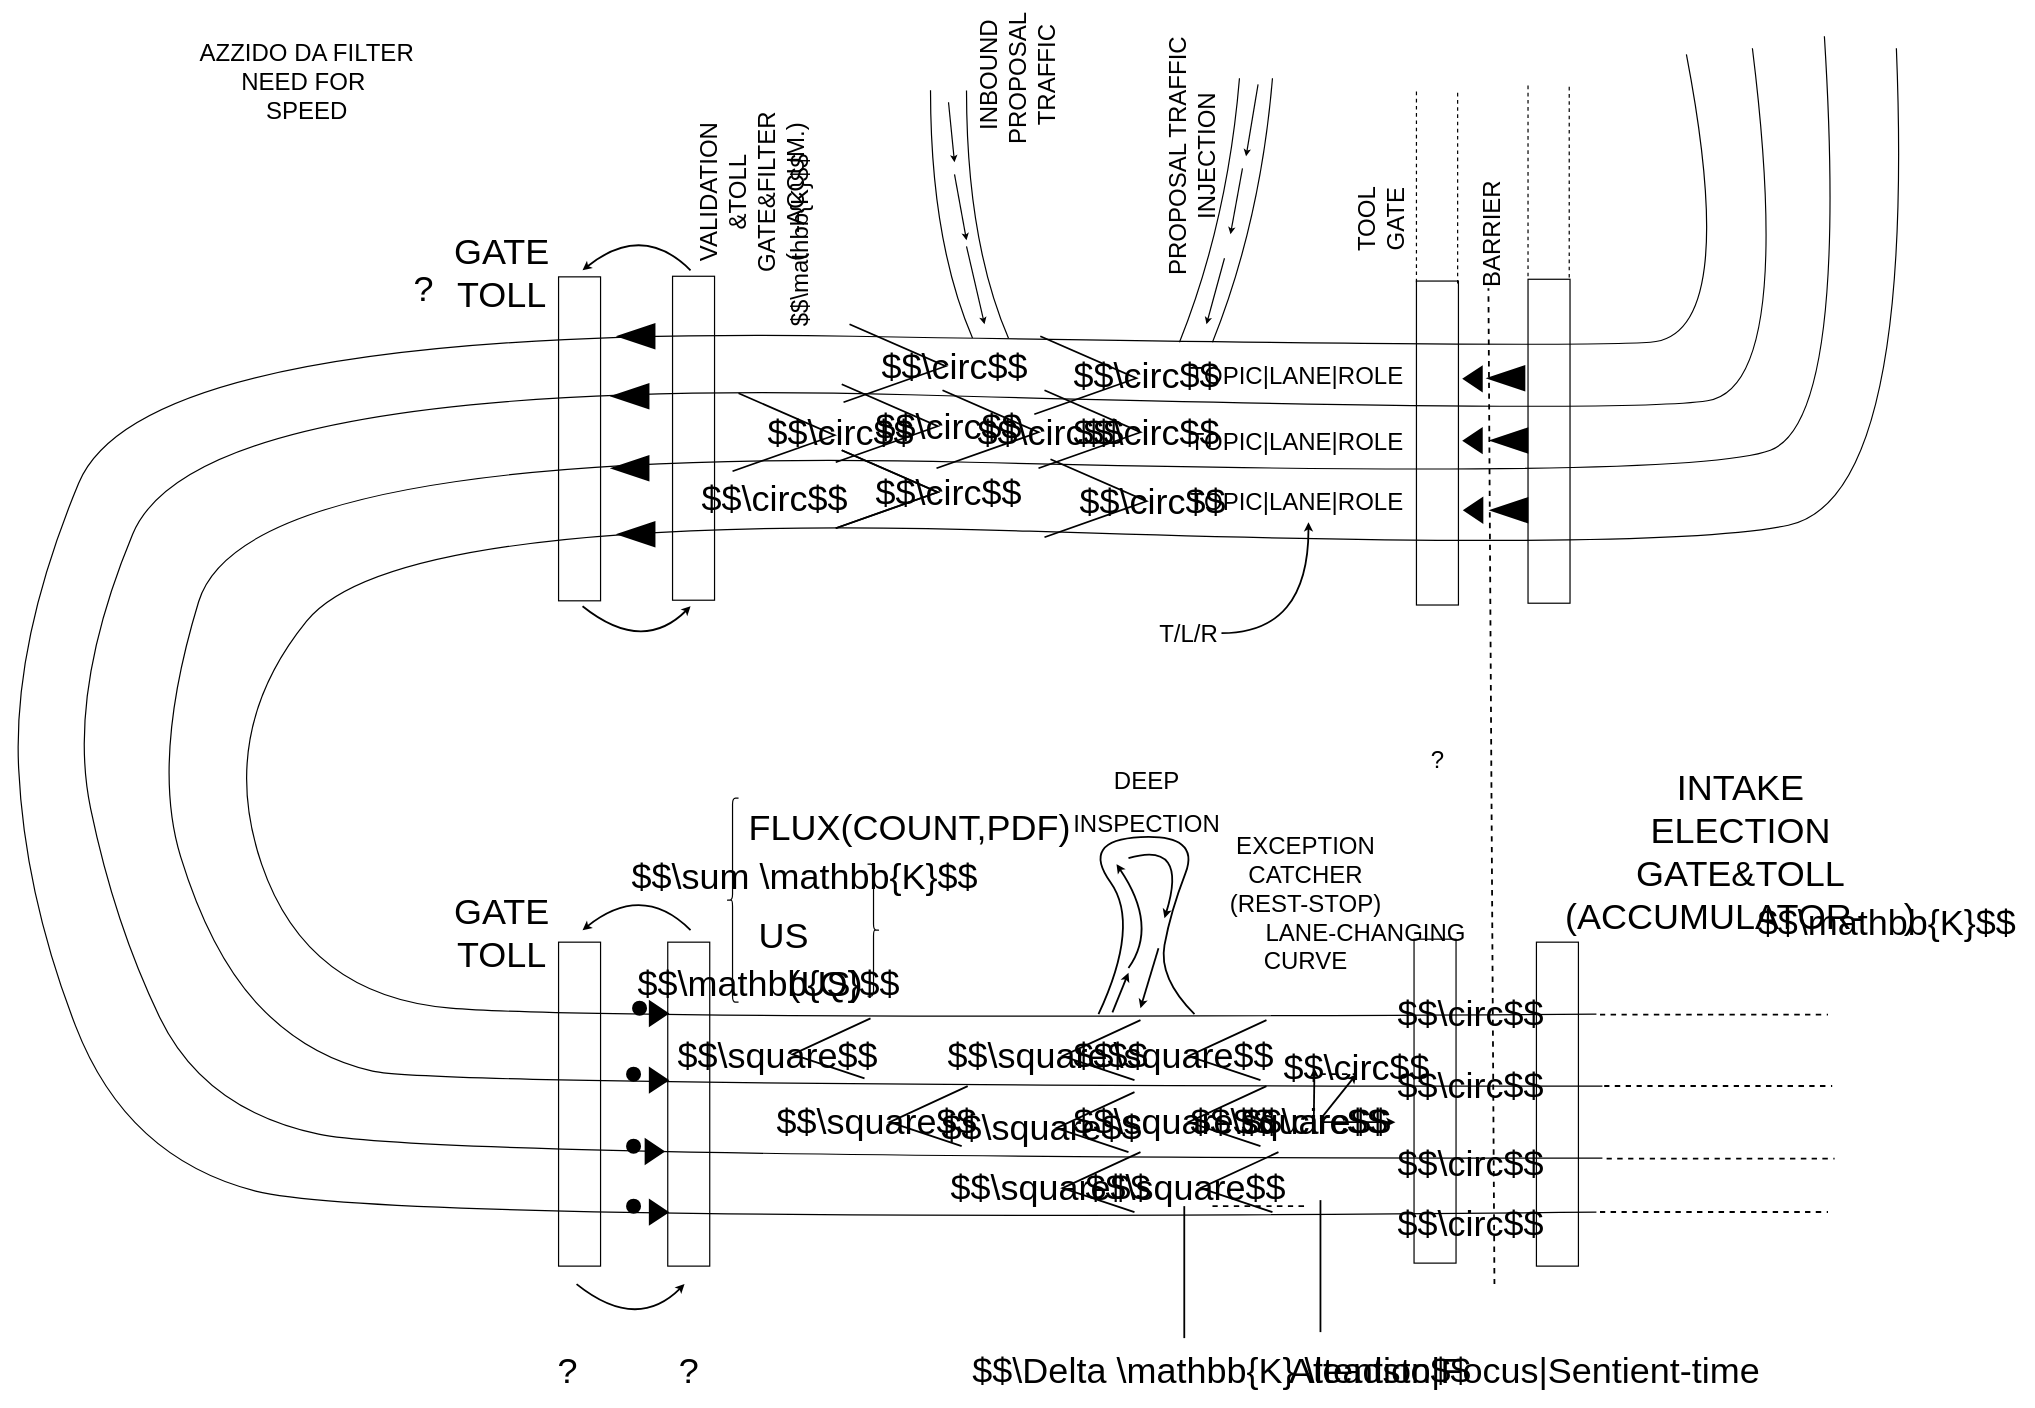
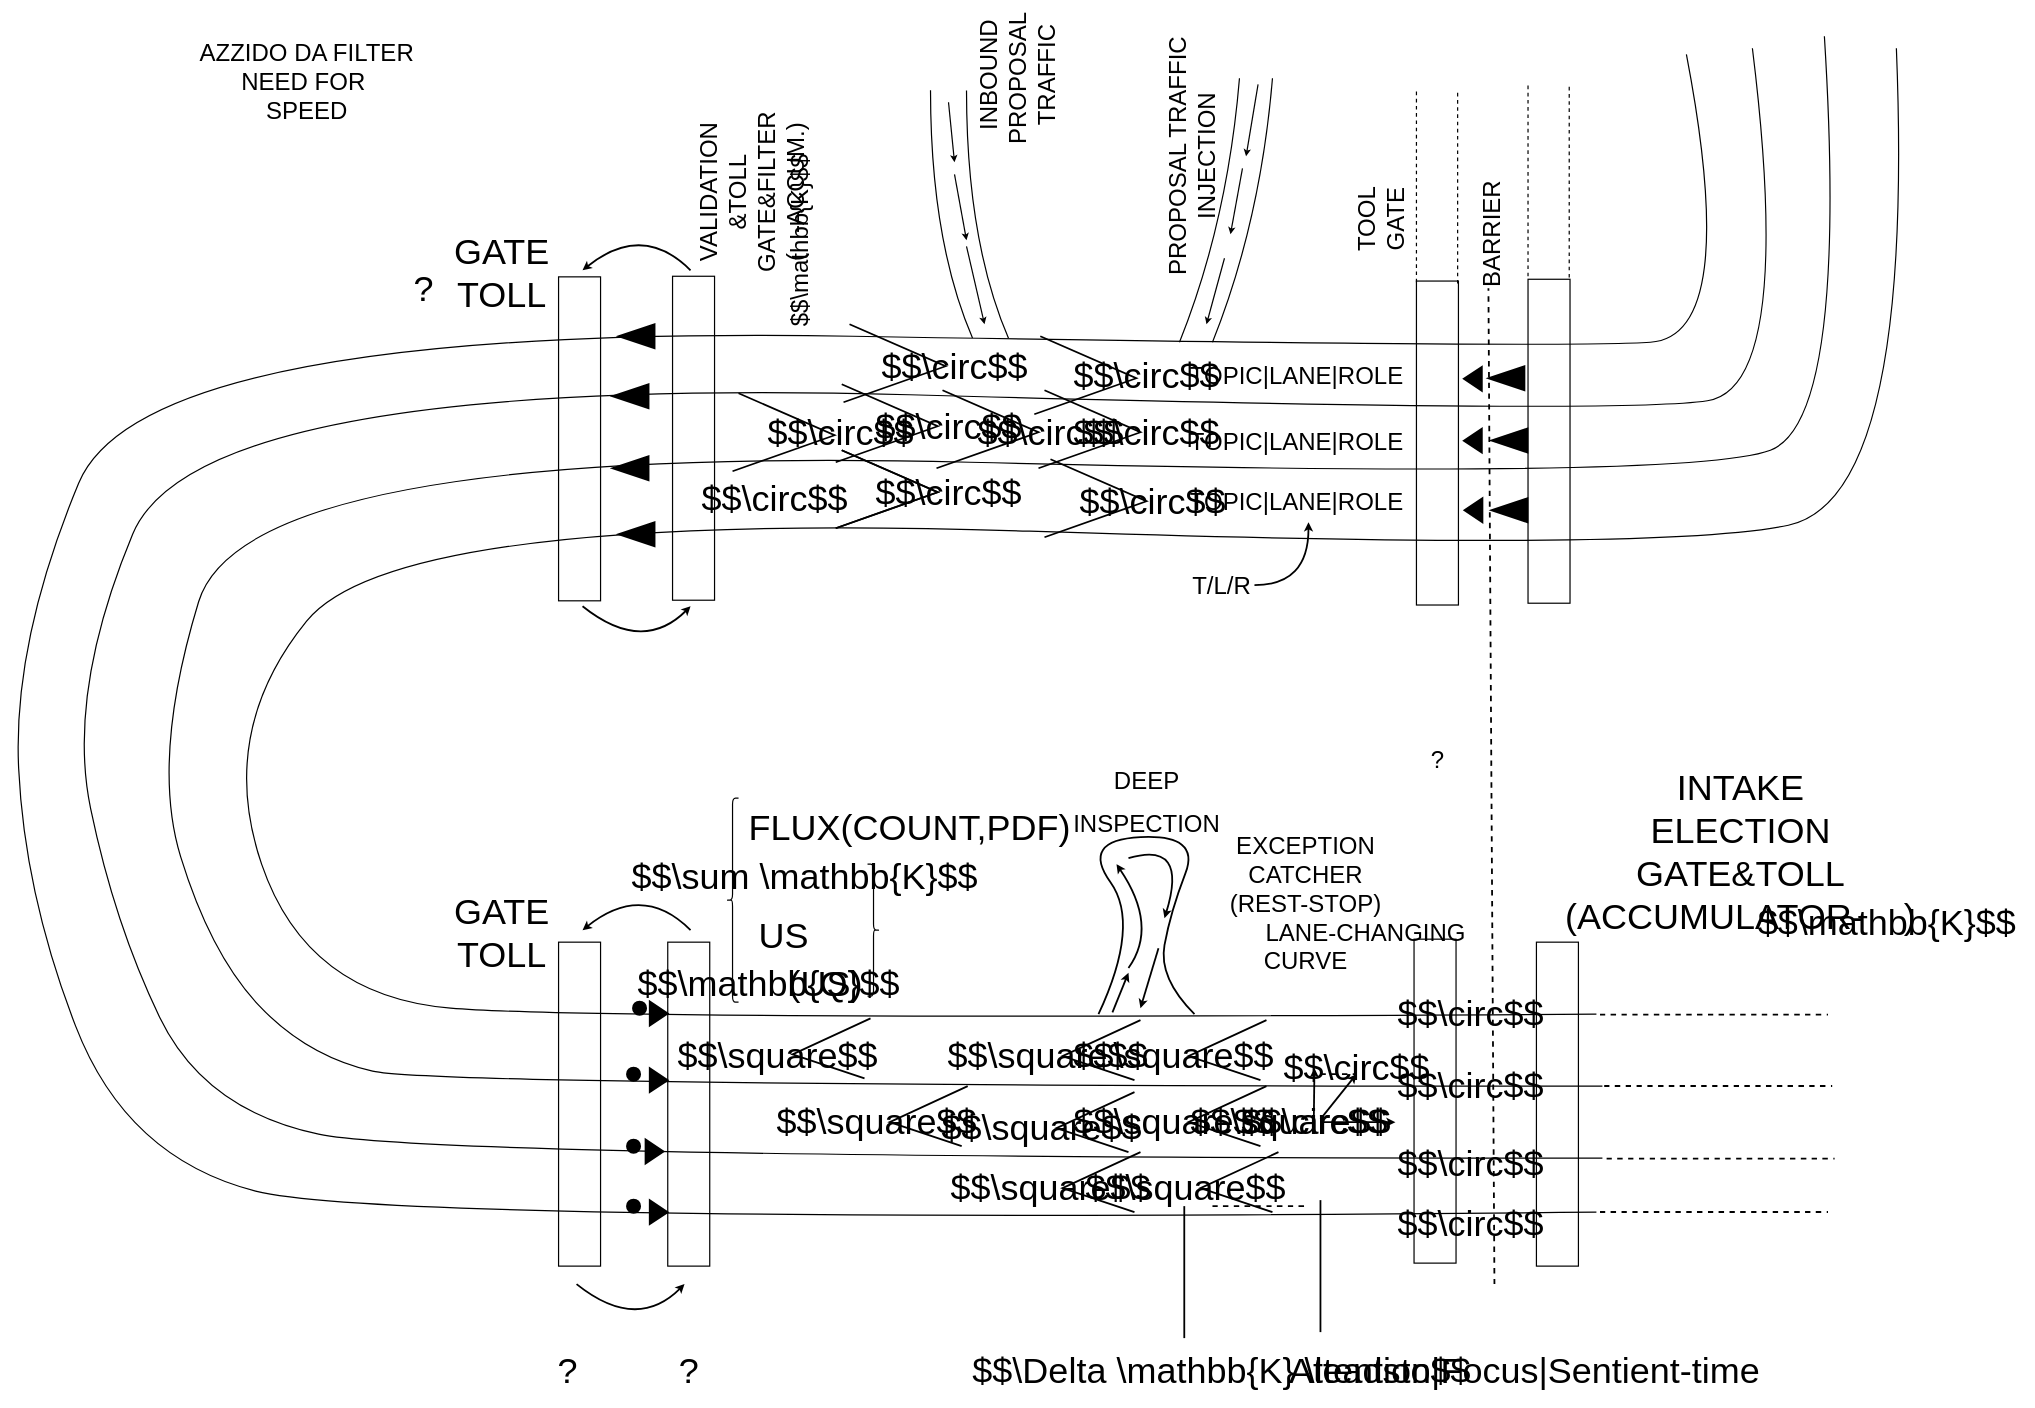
(1188, 633) -> (1221, 585)
